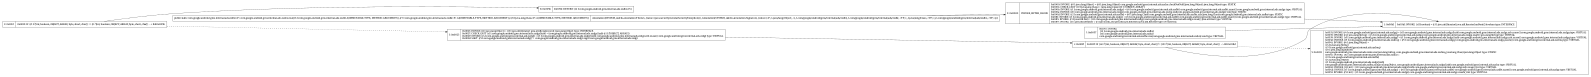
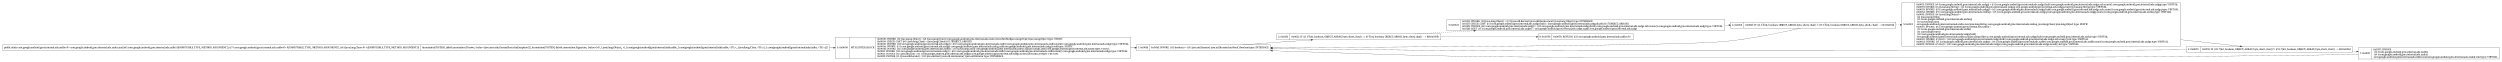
(1035, 13) -> (863, 48)
none -> (1277, 42)
none -> (2269, 49)
(1339, 50) -> (1928, 22)
